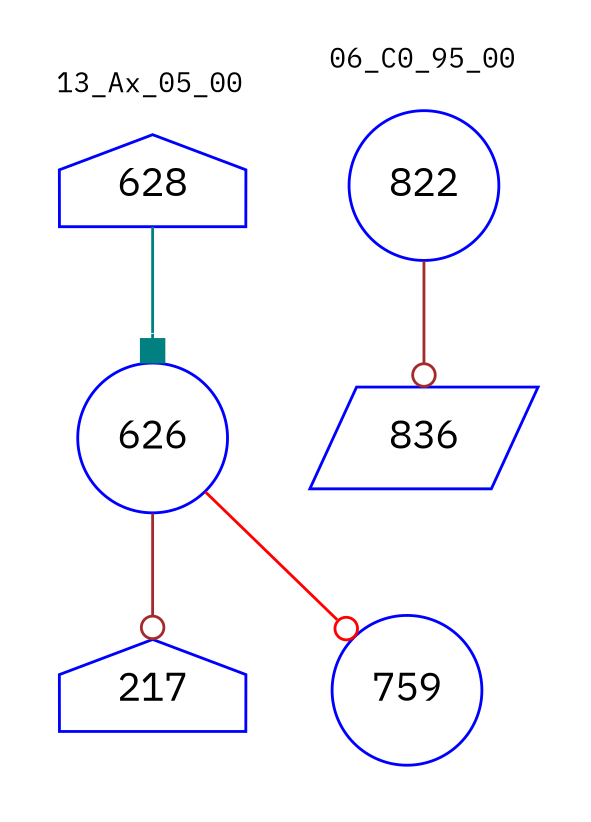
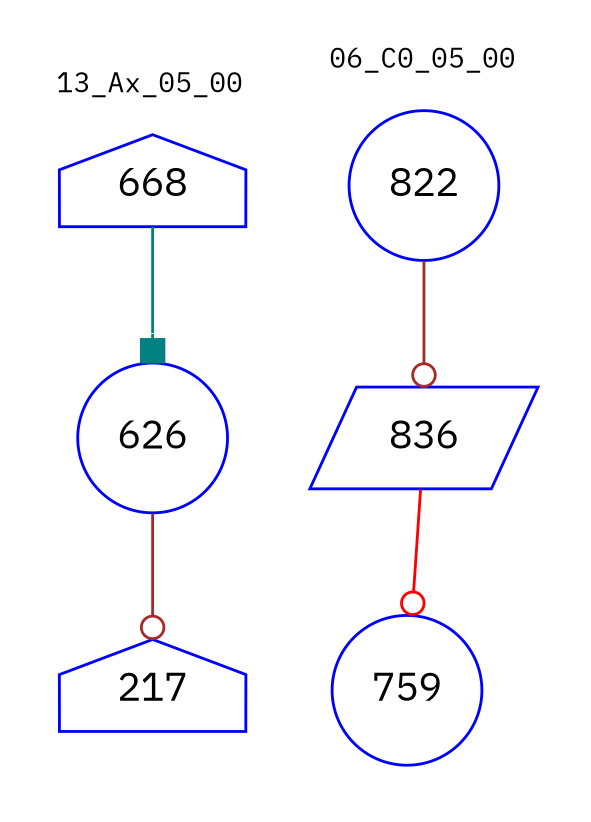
(424, 61) -> (424, 61)
(153, 186) -> (153, 186)
(251, 537) -> (417, 540)
